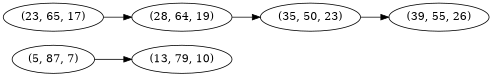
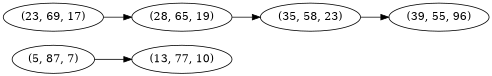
(53, 17) -> (53, 17)
(182, 17) -> (182, 17)
(310, 17) -> (310, 17)
(439, 17) -> (439, 17)
(182, 59) -> (182, 59)
